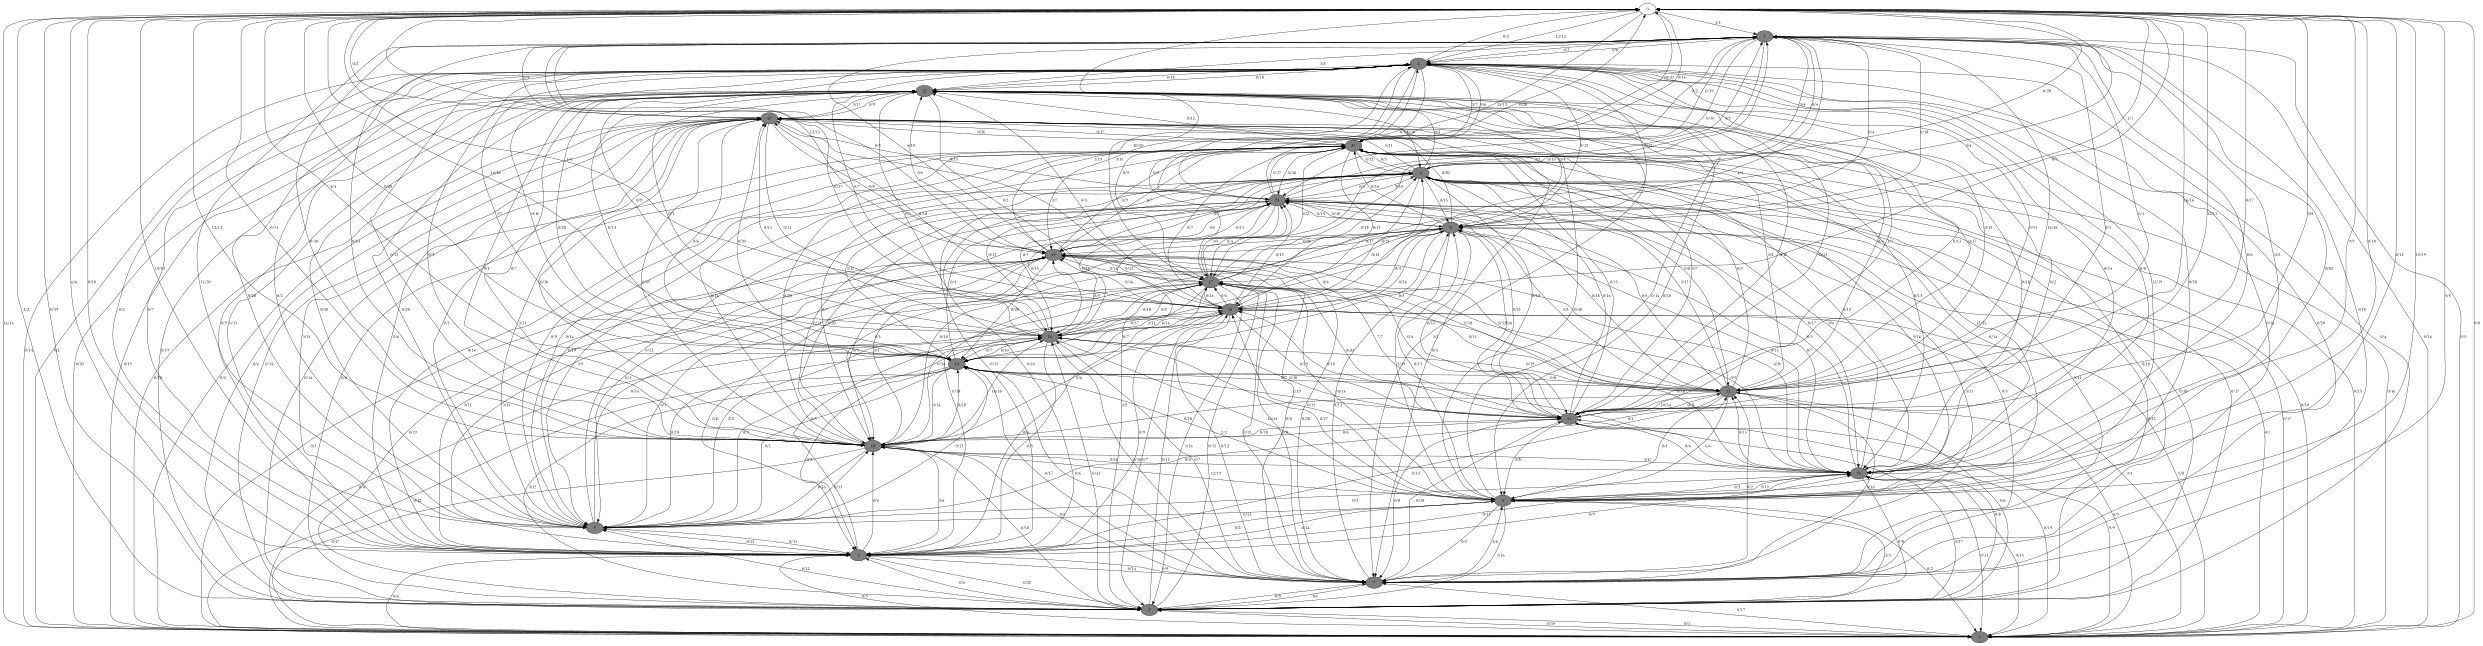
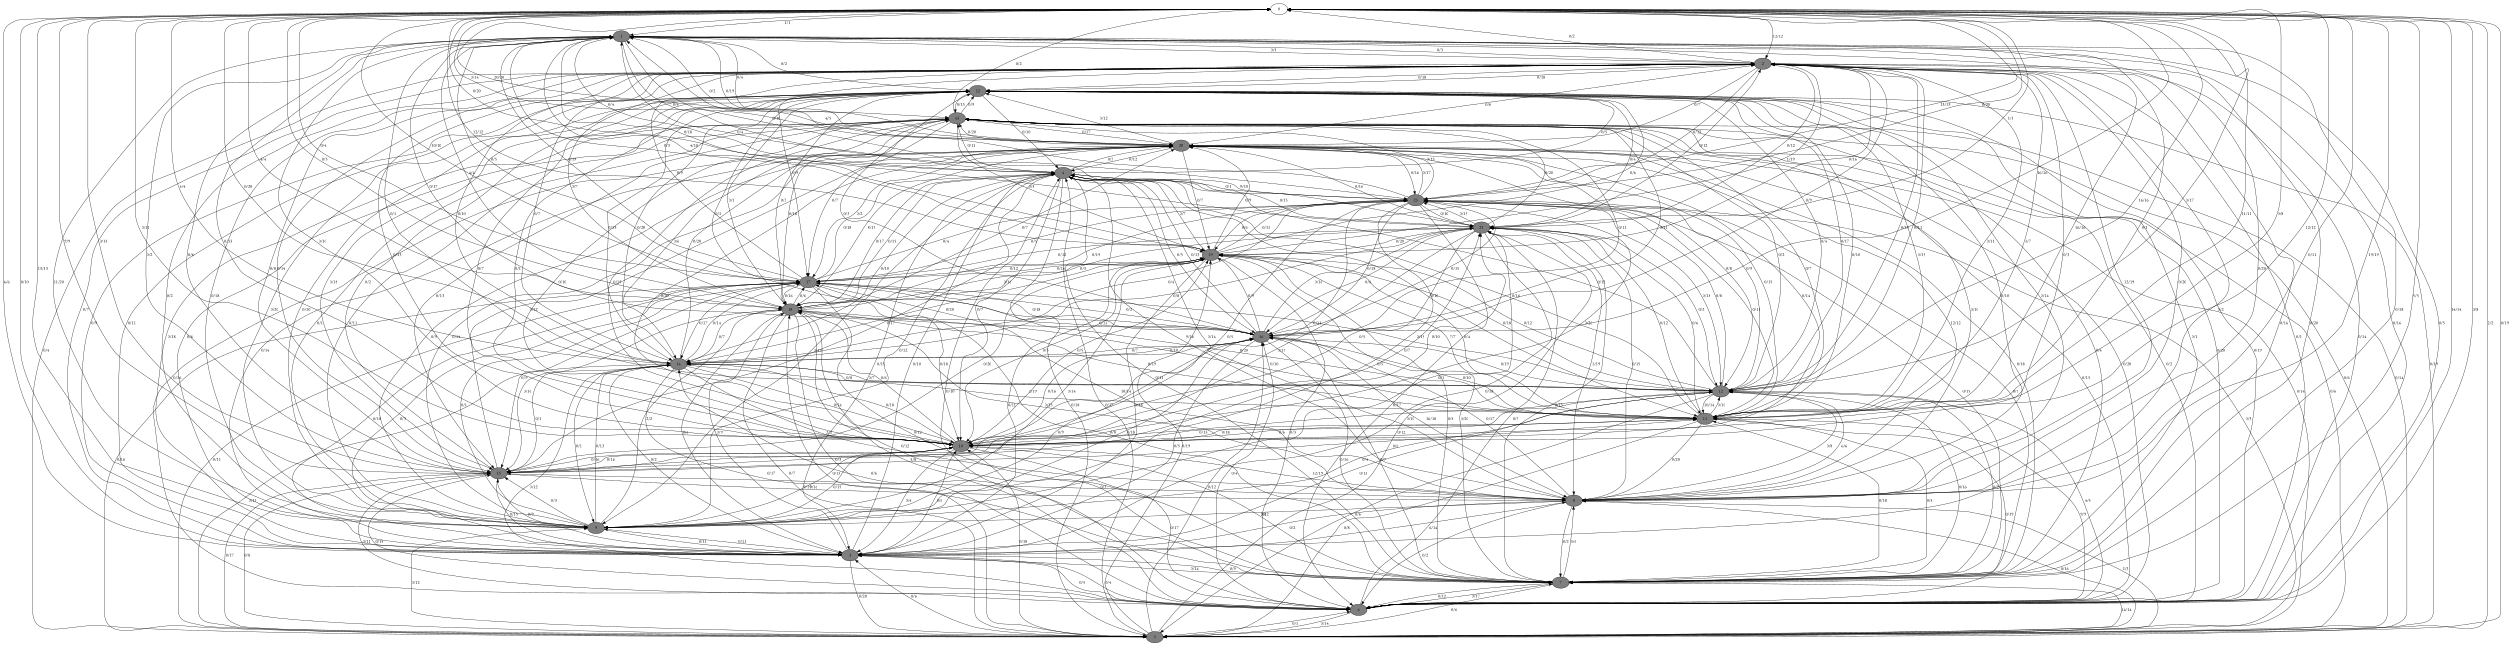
(1720, 245) -> none
(1121, 364) -> (2260, 619)
(997, 391) -> (1052, 391)
(1301, 402) -> (1321, 419)
none -> (1460, 591)
(1278, 596) -> (2126, 610)
